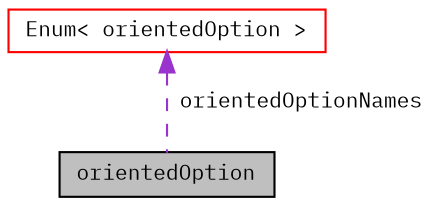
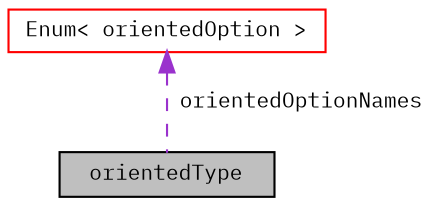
(167, 174) -> (167, 174)
